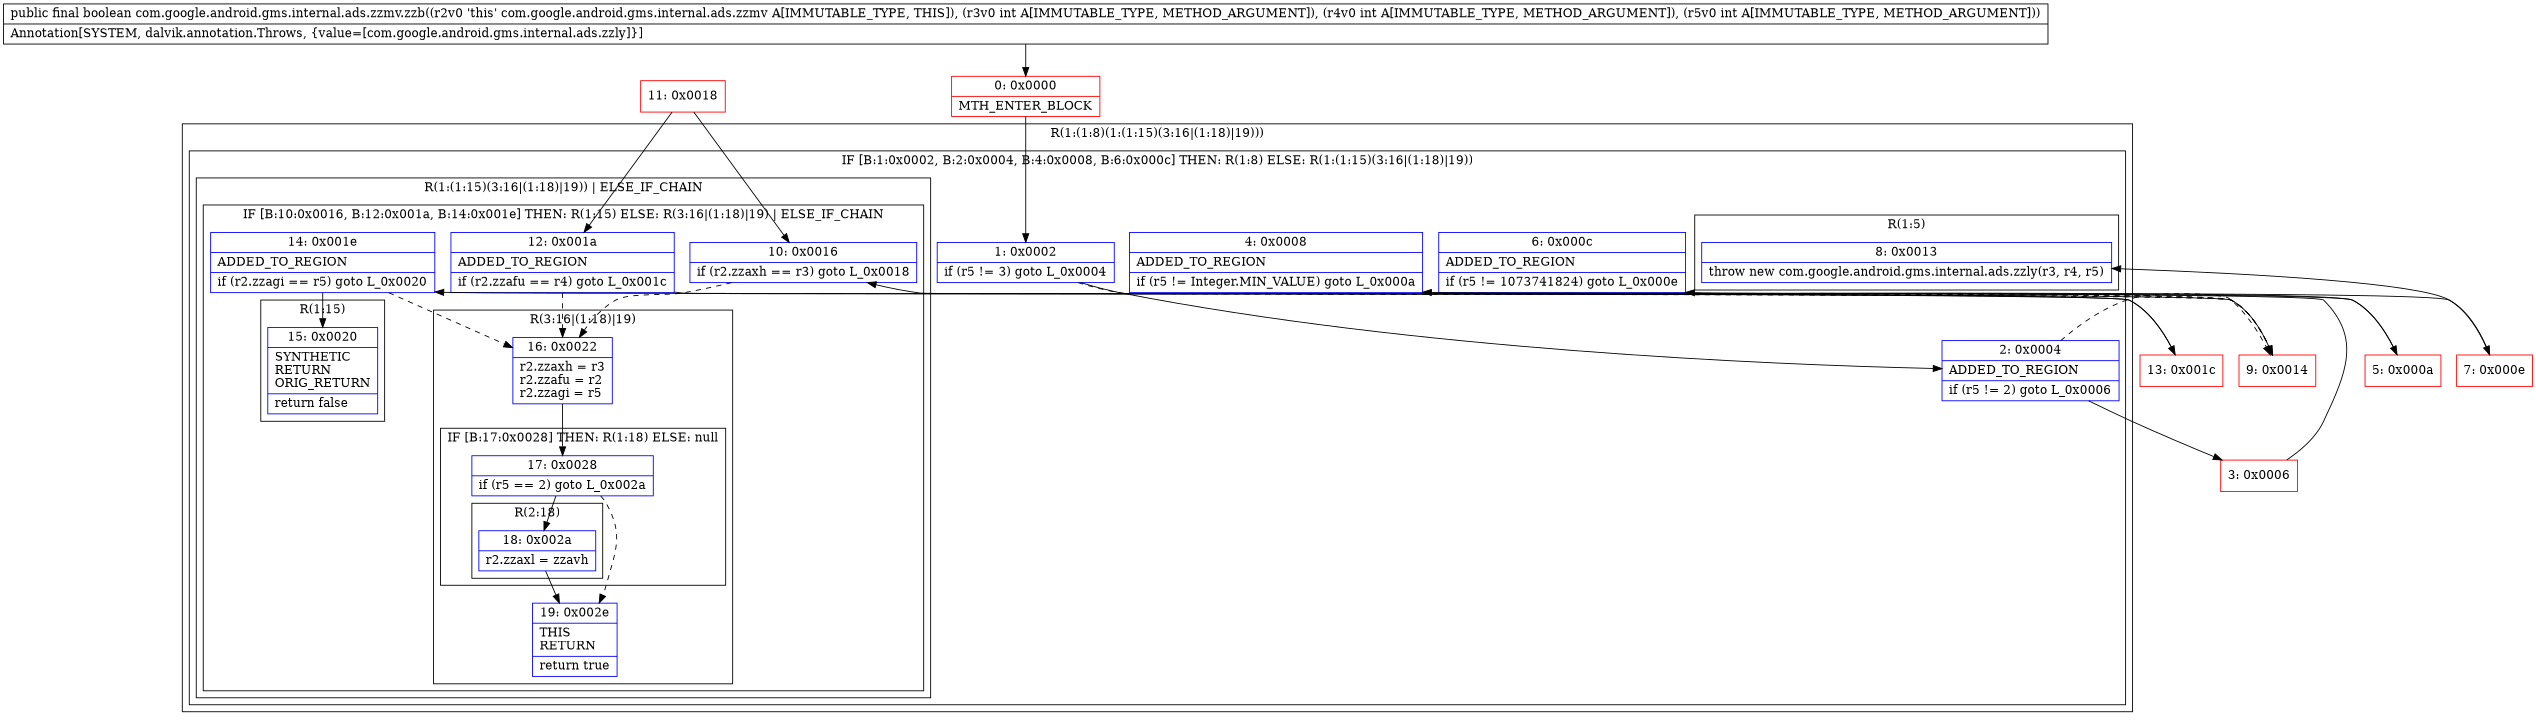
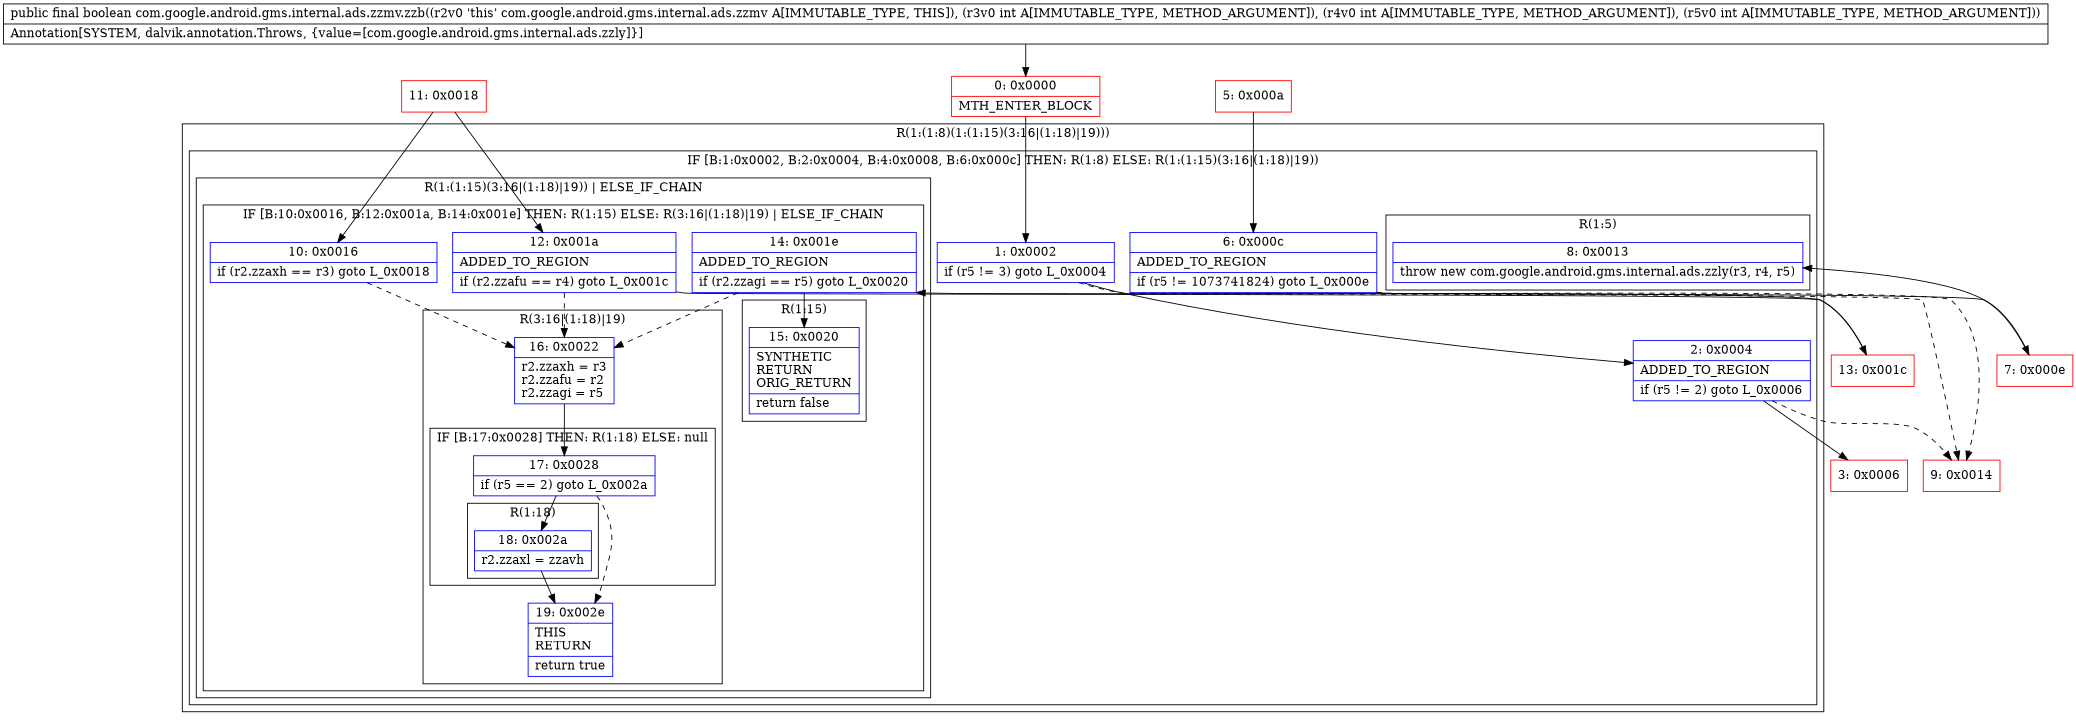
(1276, 263) -> none
(1588, 294) -> none
(537, 513) -> (533, 513)
